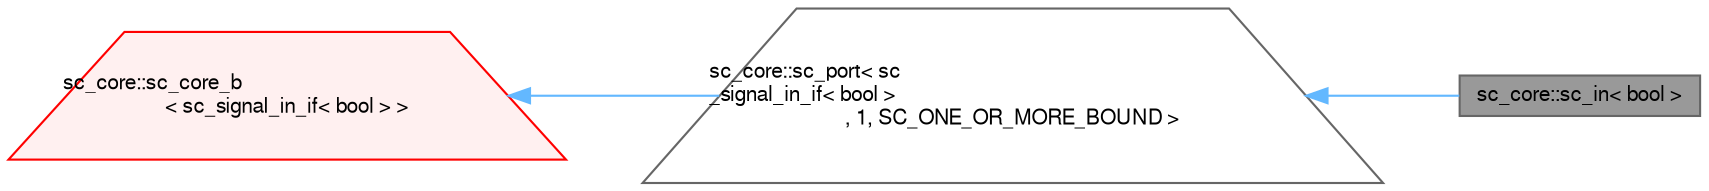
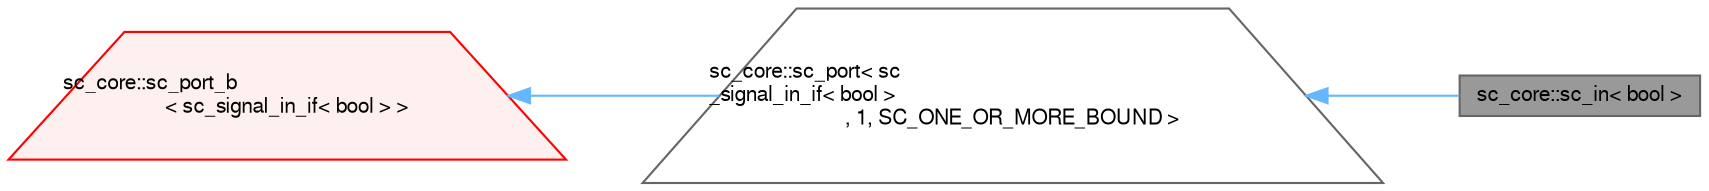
(287, 96) -> (287, 96)
